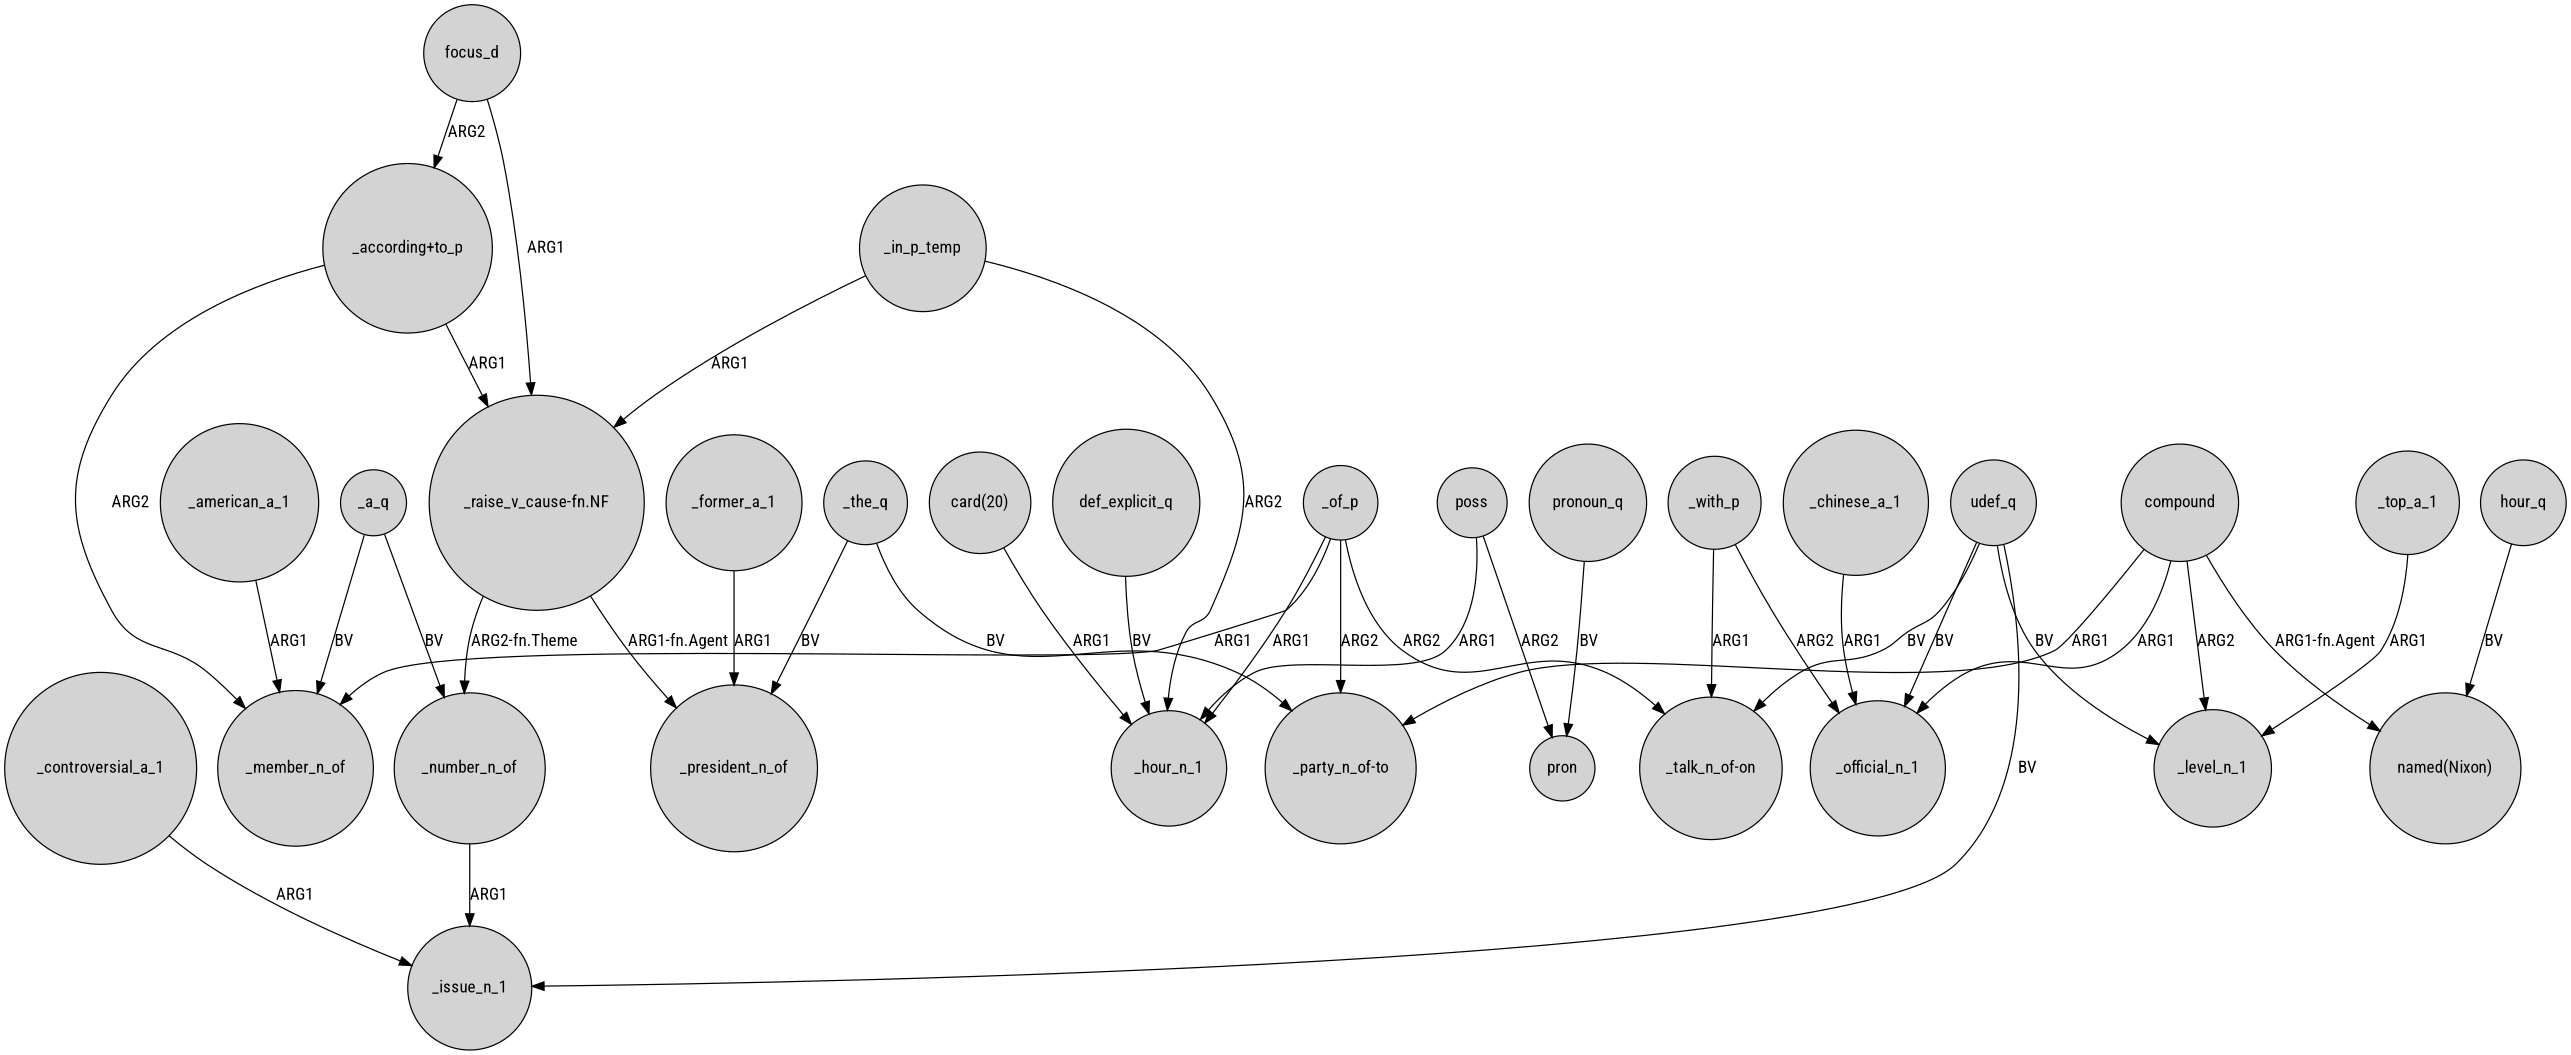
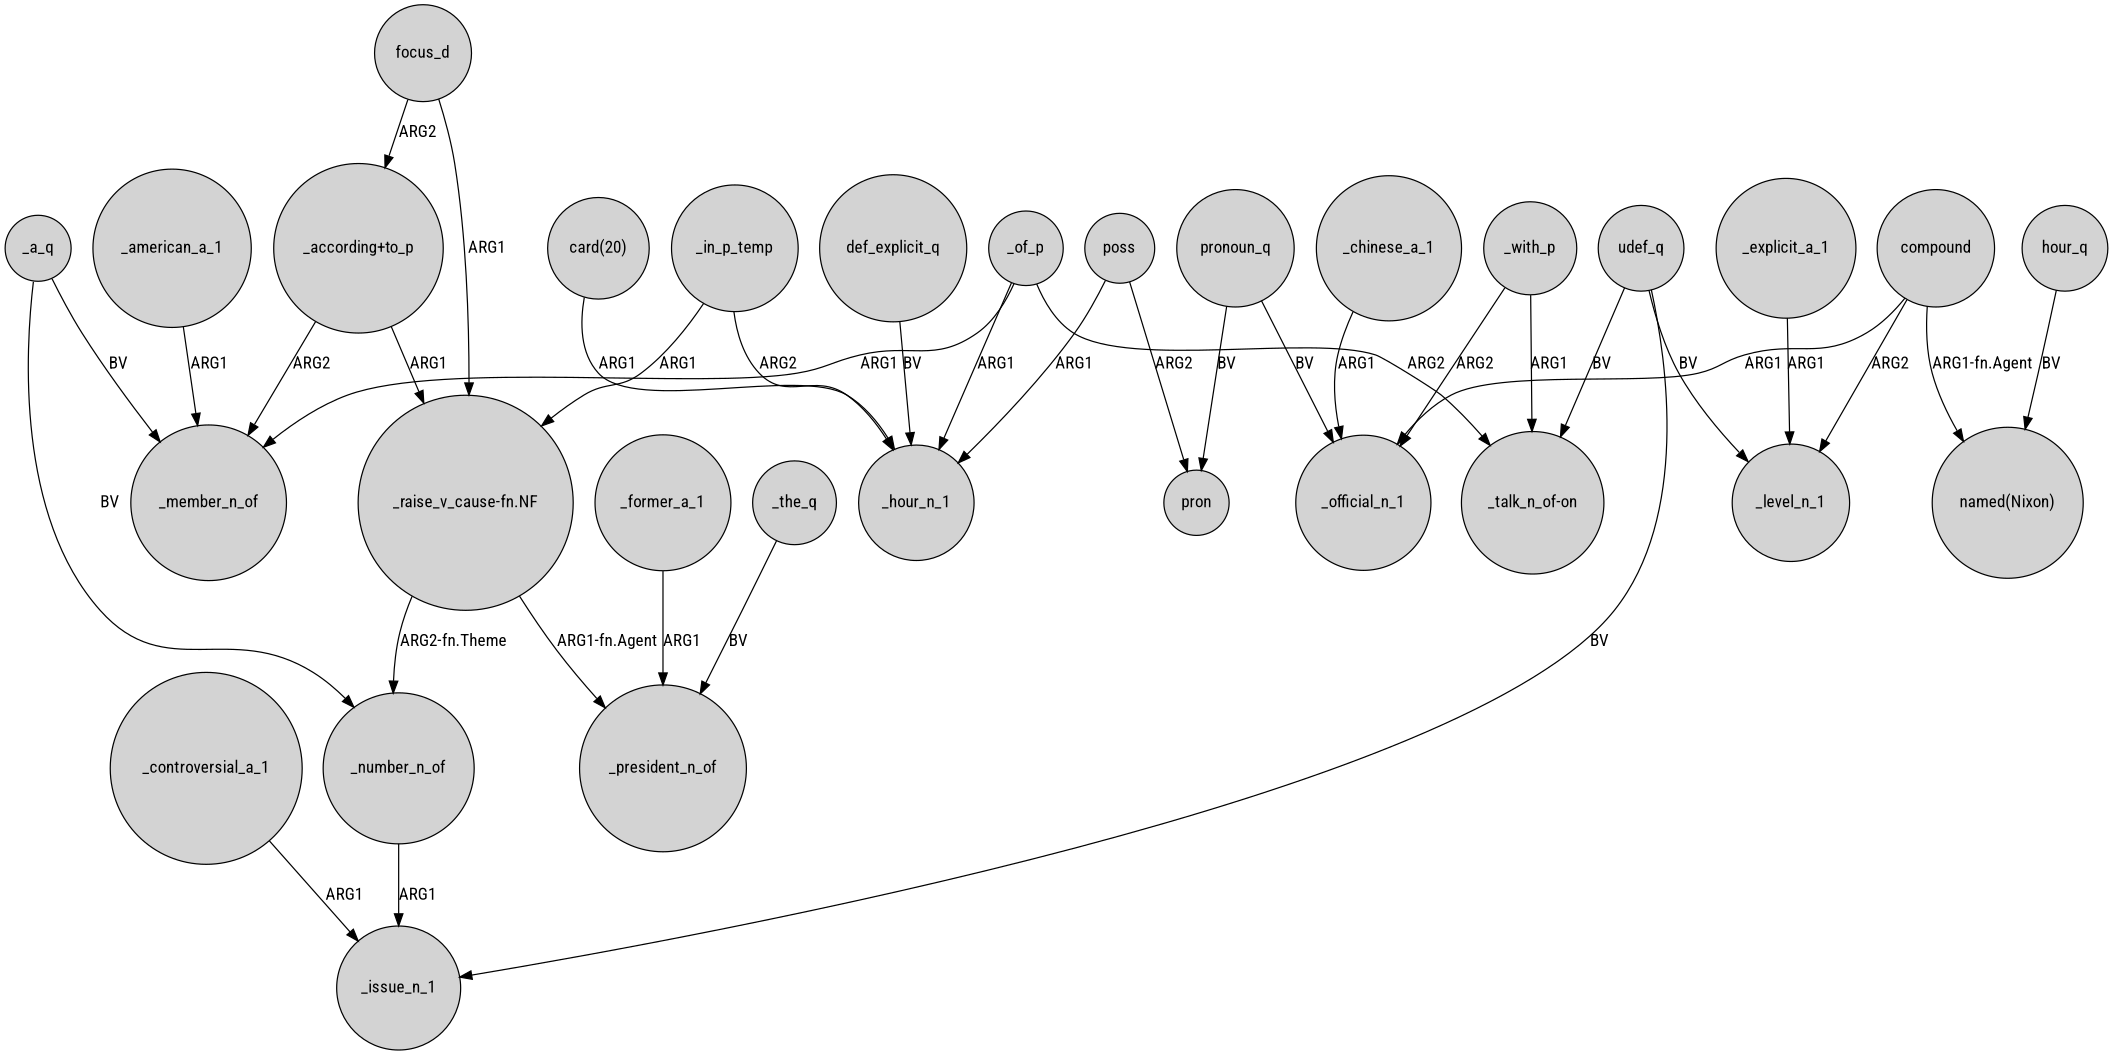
(2408, 503) -> (1786, 248)
(1943, 619) -> (1295, 366)
(1341, 768) -> none
